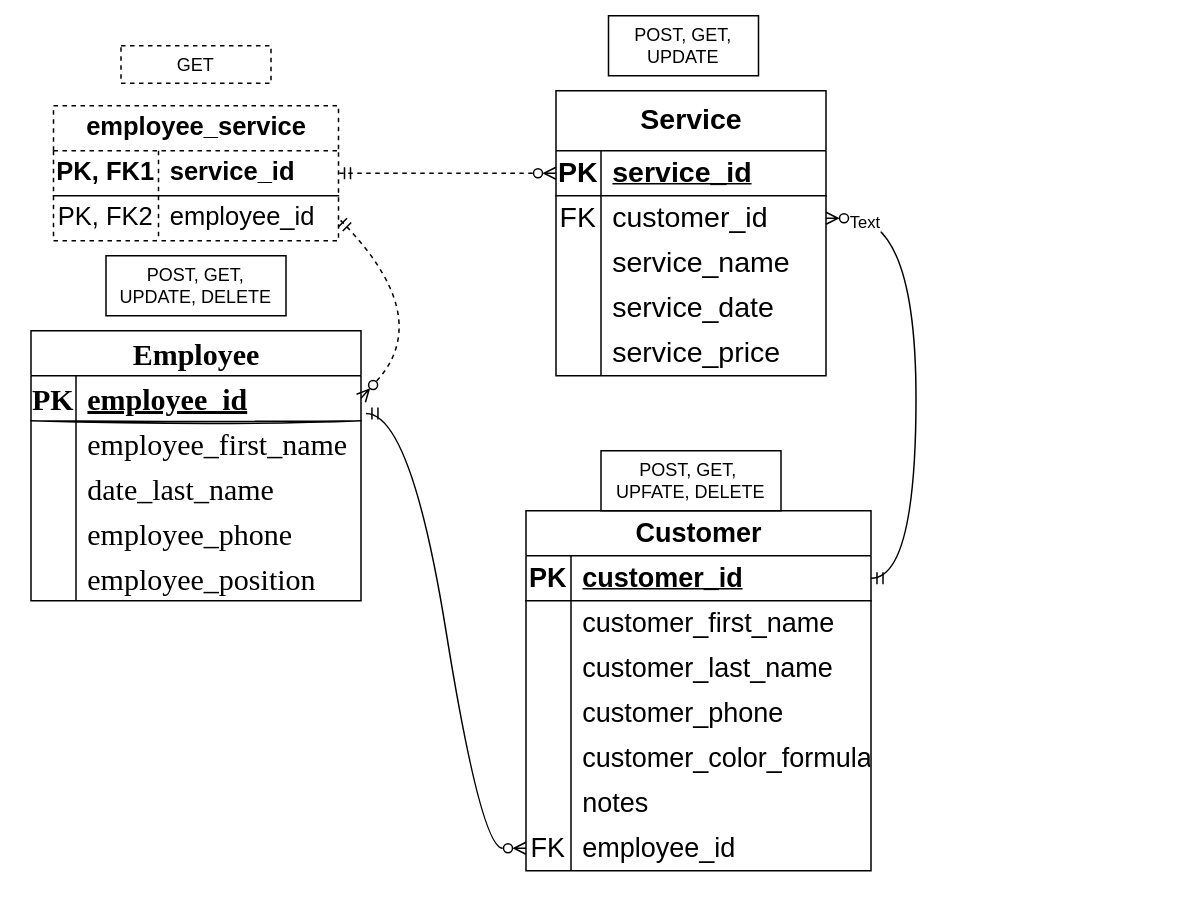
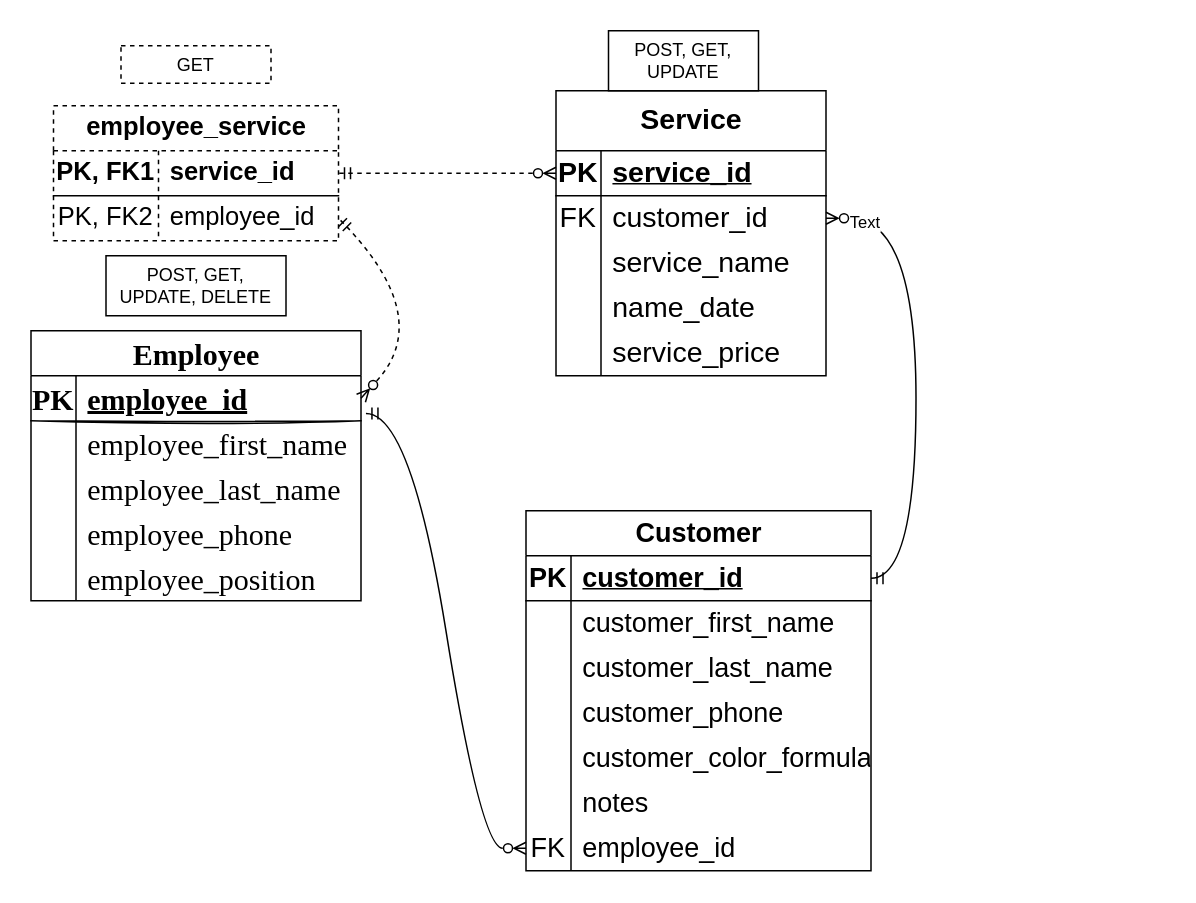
(683, 46) -> (683, 61)
(705, 308) -> (685, 308)
(691, 481) -> none
(201, 488) -> (224, 488)
